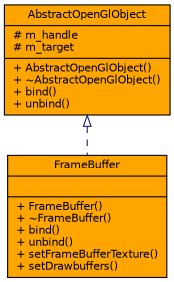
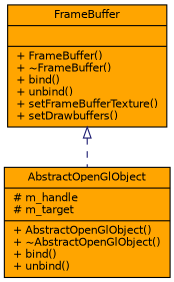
(87, 141) -> (87, 153)
